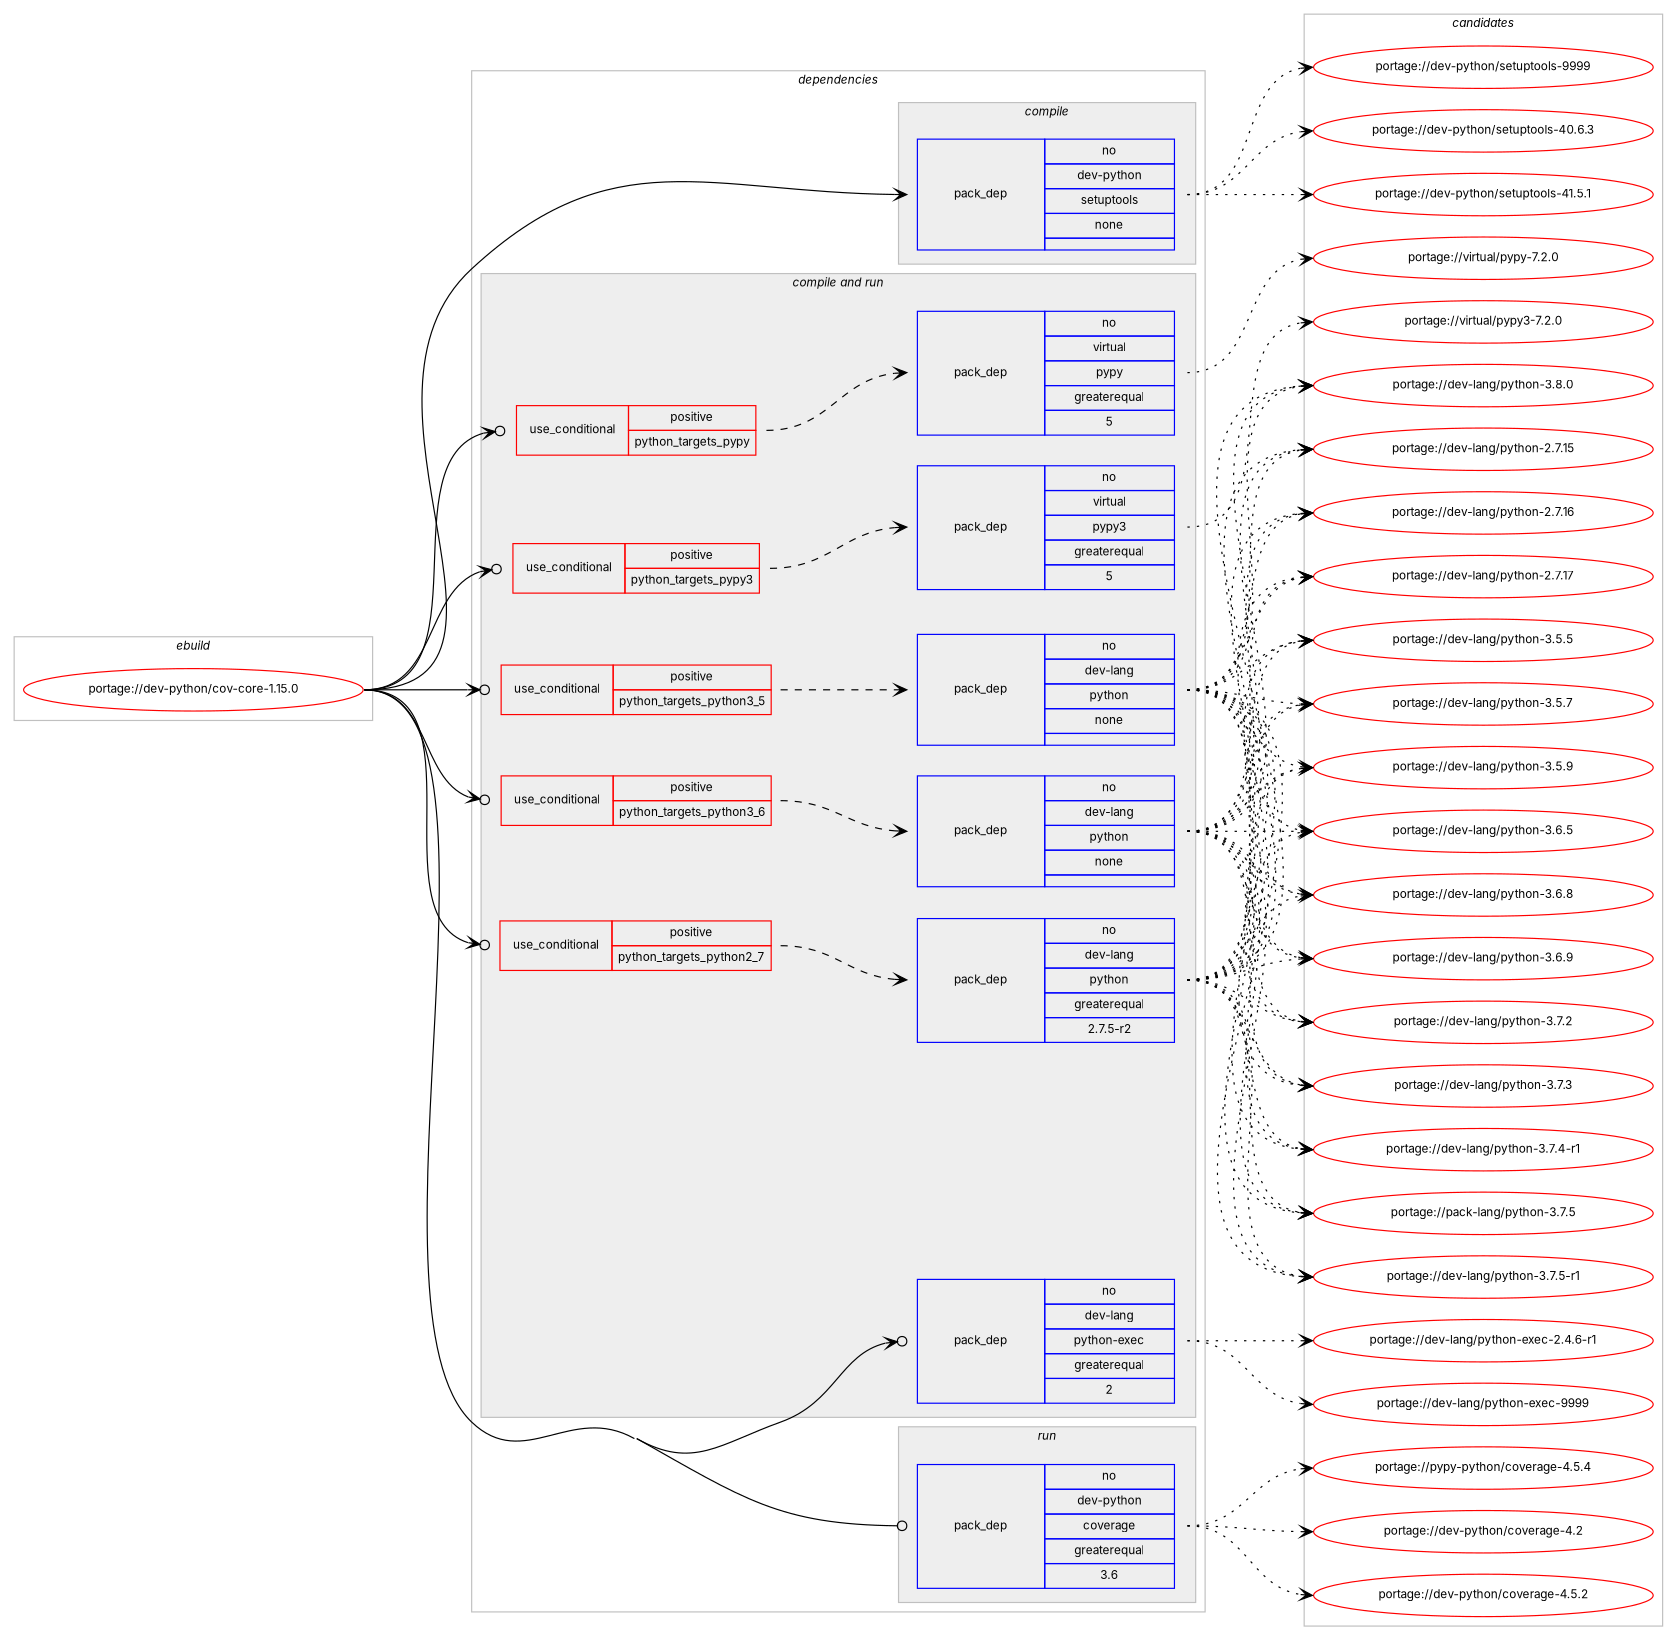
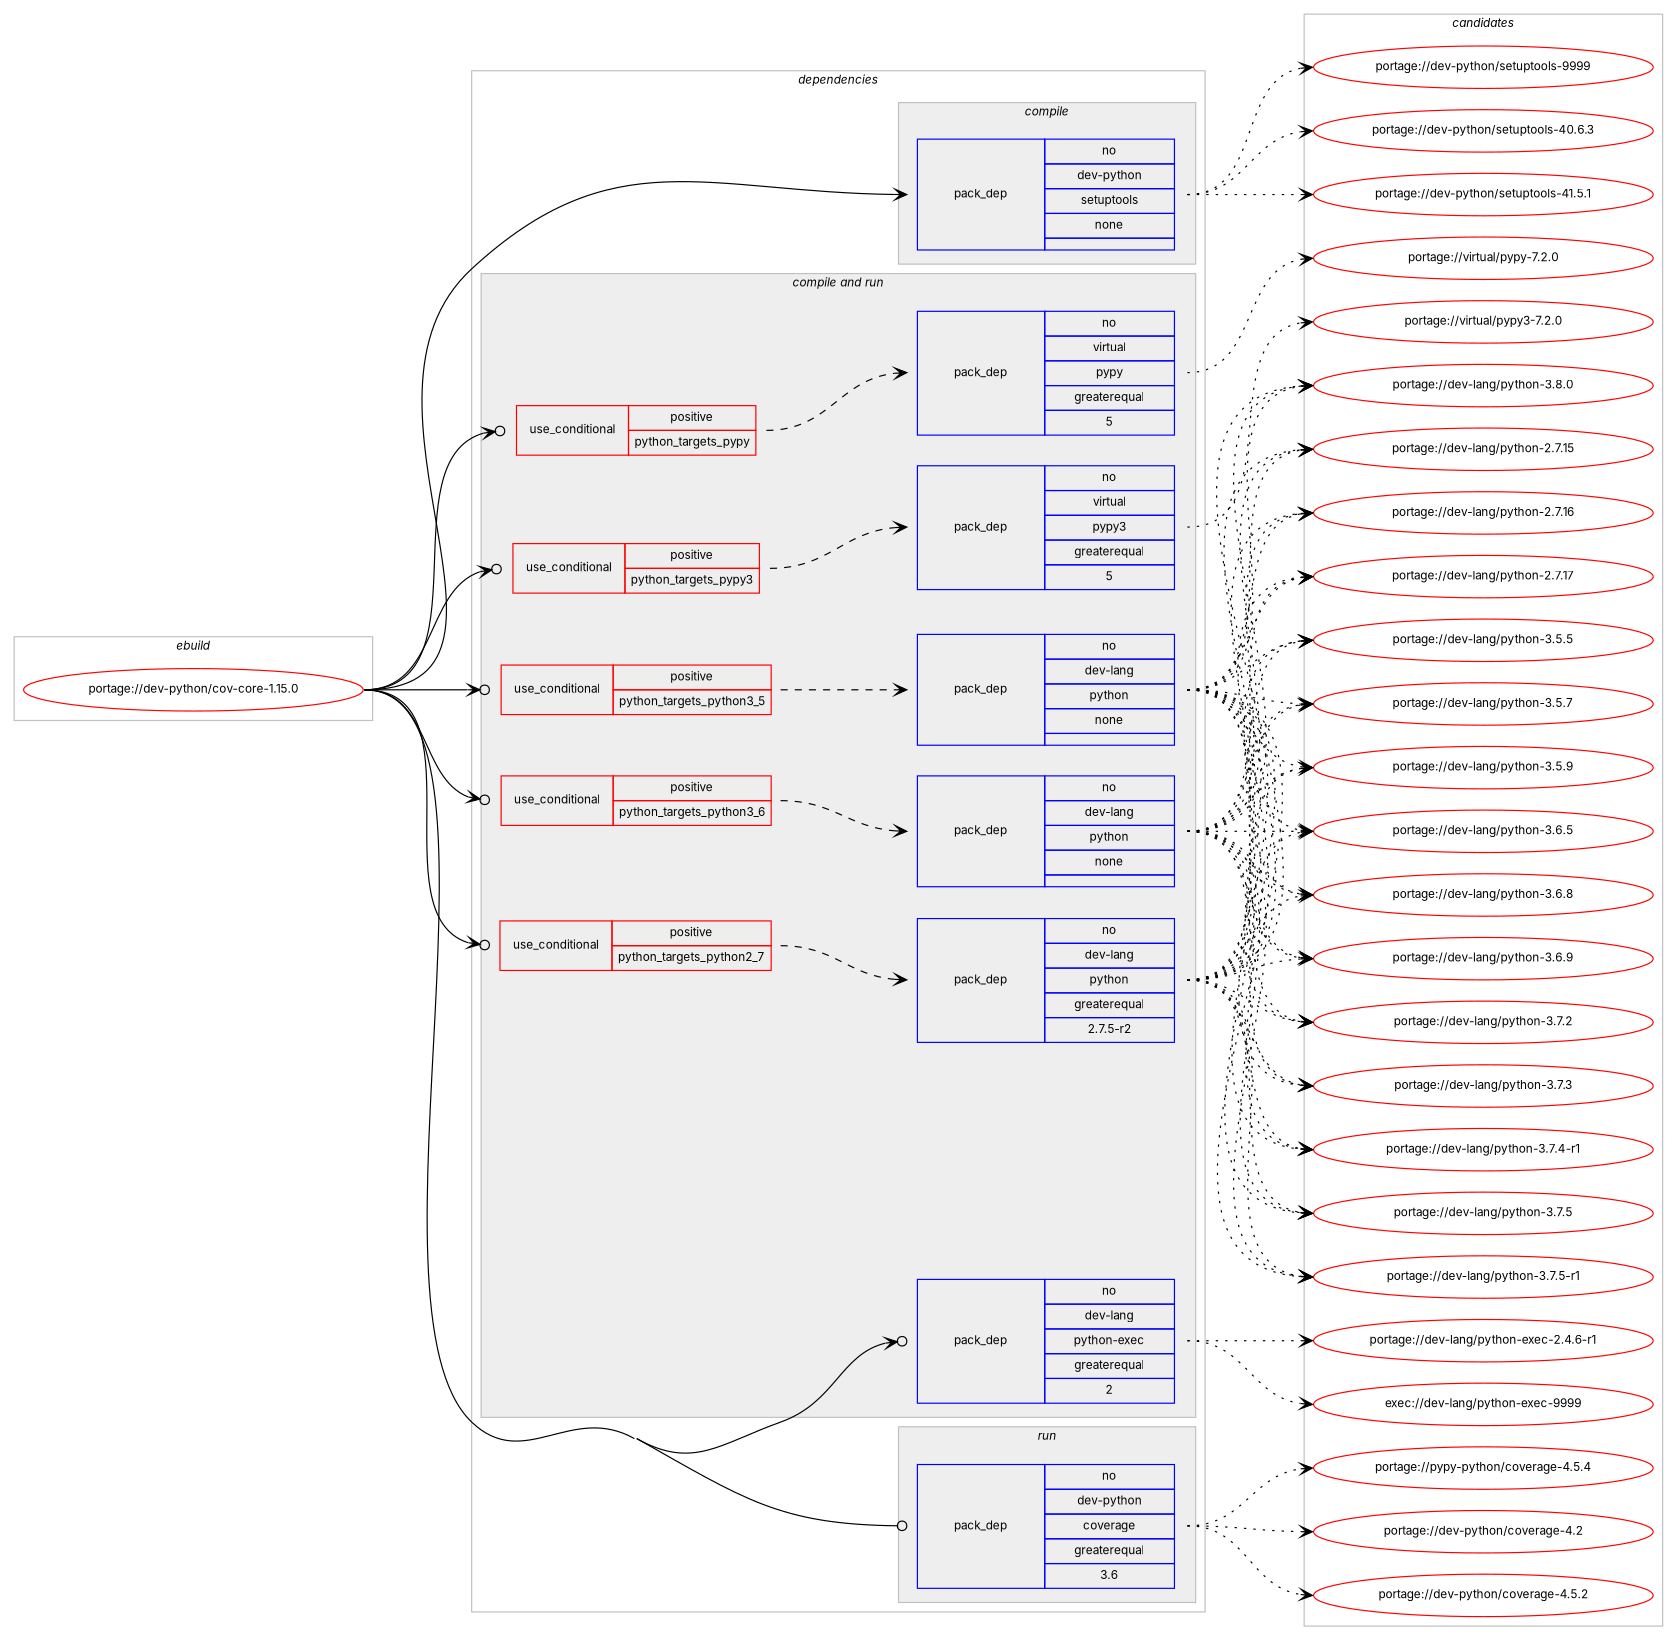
(1483, 1213) -> (1483, 1213)
(1483, 1404) -> (1483, 1404)
